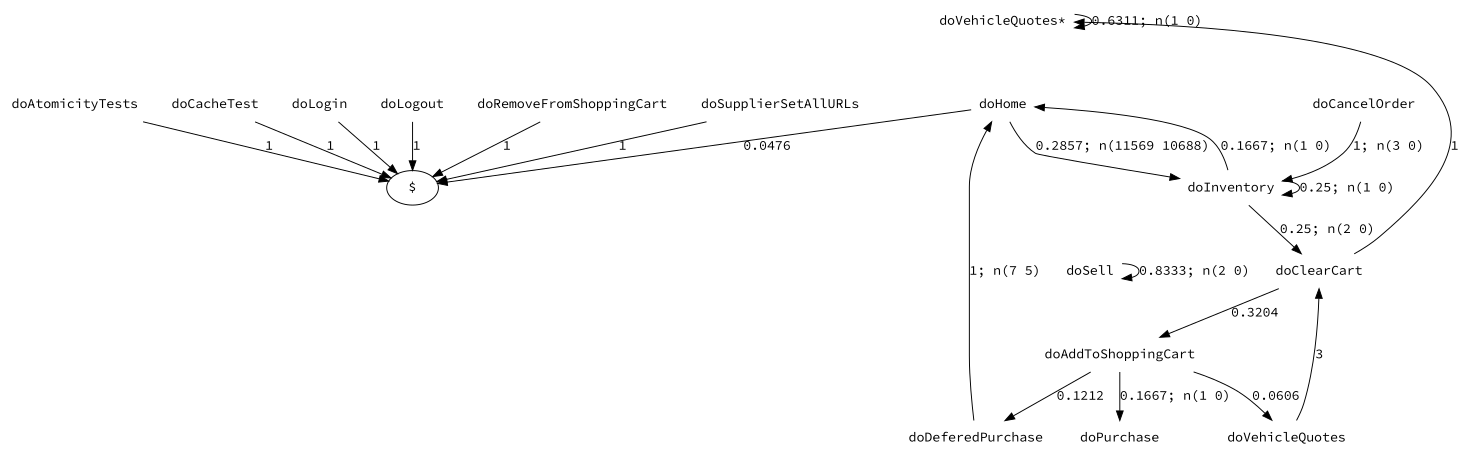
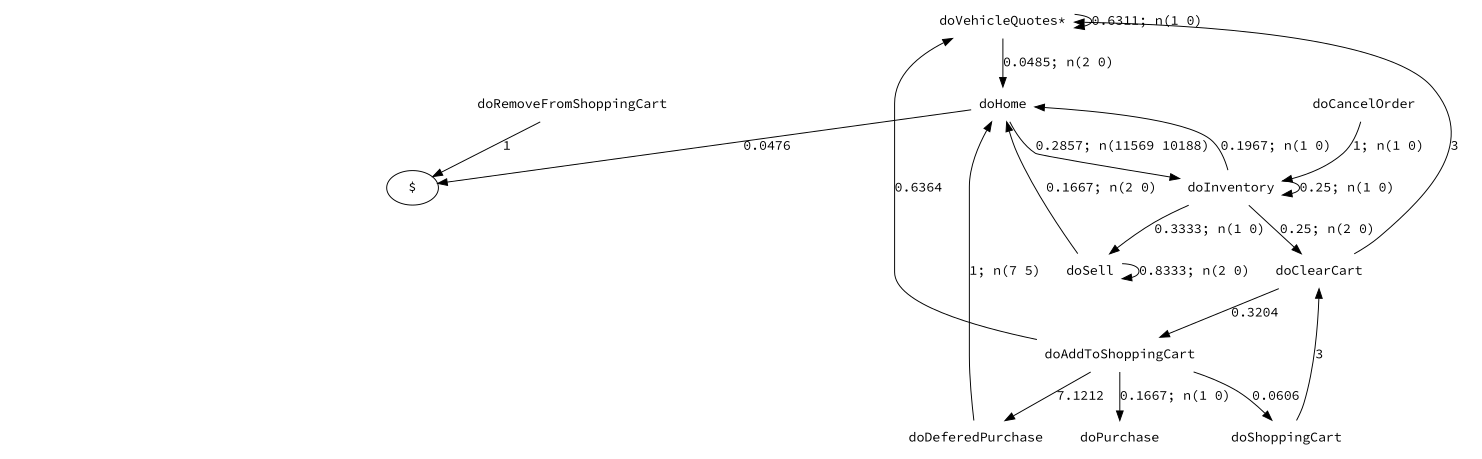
none -> (1003, 58)
(75, 104) -> none
(215, 104) -> none
(320, 104) -> none
(413, 104) -> none
(781, 104) -> none
(1123, 146) -> (1123, 146)
(1276, 146) -> (1276, 146)
(1389, 146) -> (1389, 146)
(1455, 146) -> (1455, 146)
none -> (1039, 195)
none -> (1151, 224)
none -> (895, 229)
(1081, 396) -> (1081, 396)
(1287, 438) -> (1287, 438)
